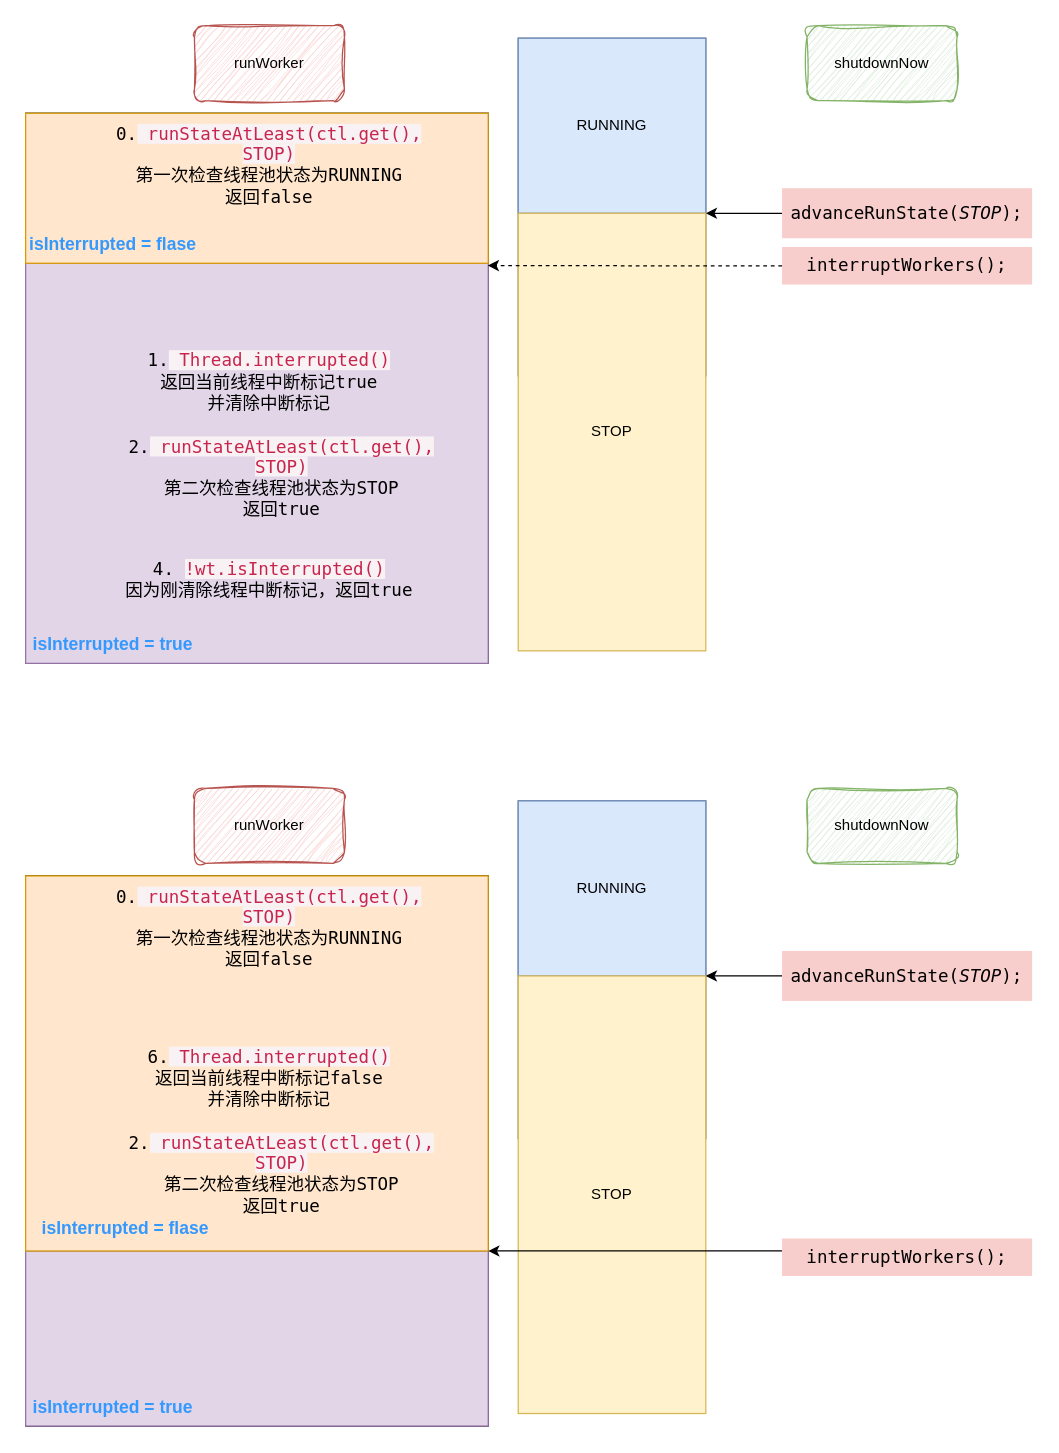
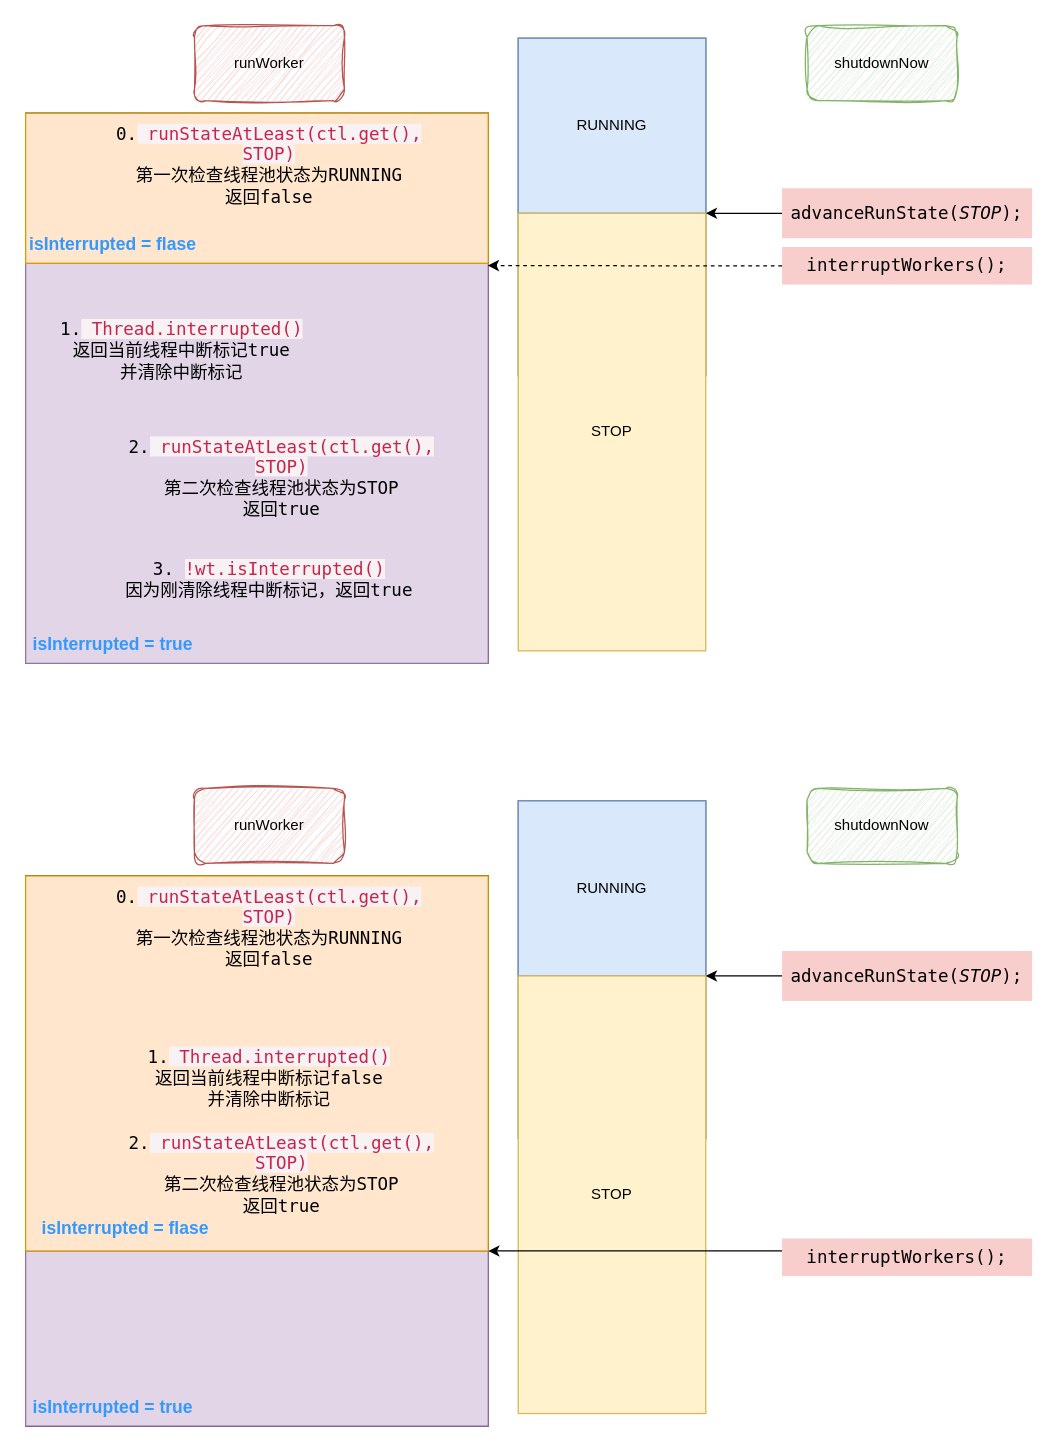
(269, 382) -> (182, 351)
(269, 577) -> (269, 577)
(269, 1078) -> (269, 1078)
